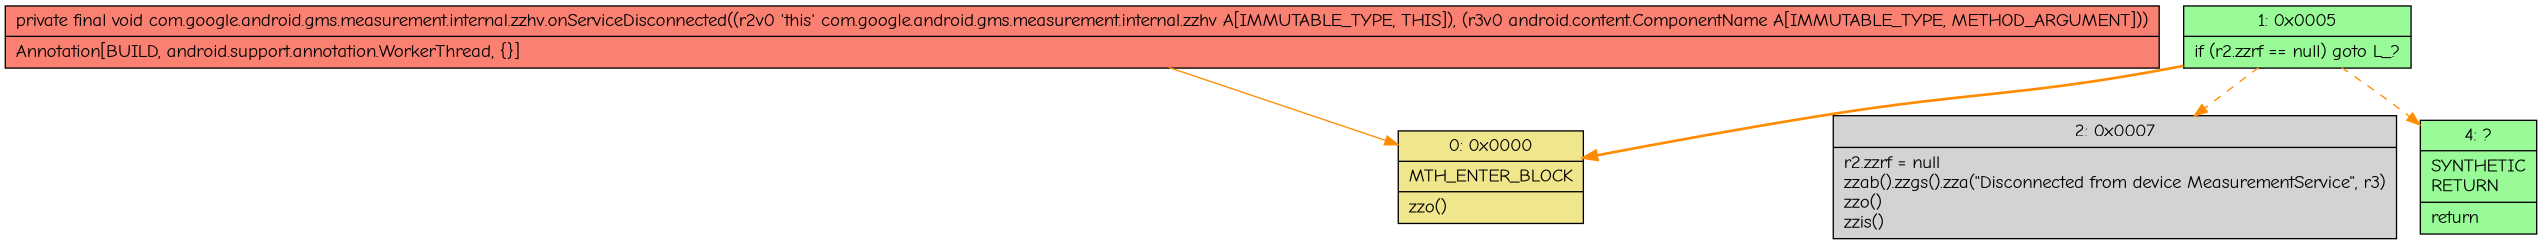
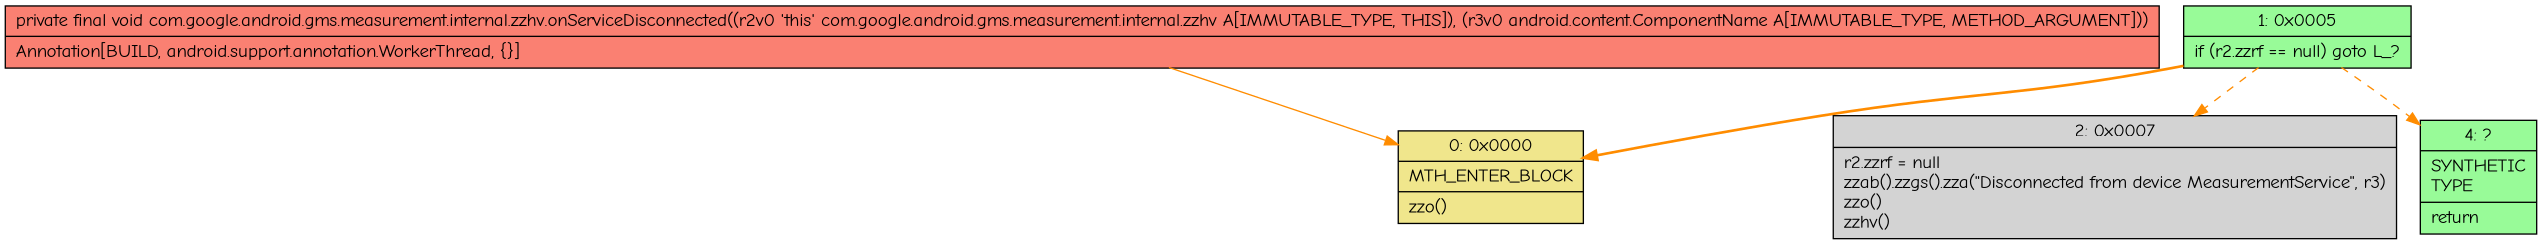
(2465, 186) -> (2452, 186)
(1864, 222) -> (1867, 222)
